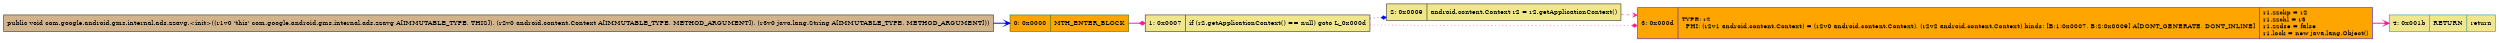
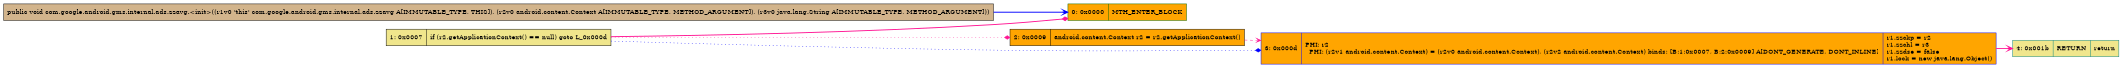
(1504, 12) -> (1127, 37)
(1375, 18) -> (808, 37)
(1697, 20) -> (1318, 45)
(1134, 23) -> (837, 32)
(1501, 26) -> (933, 49)
